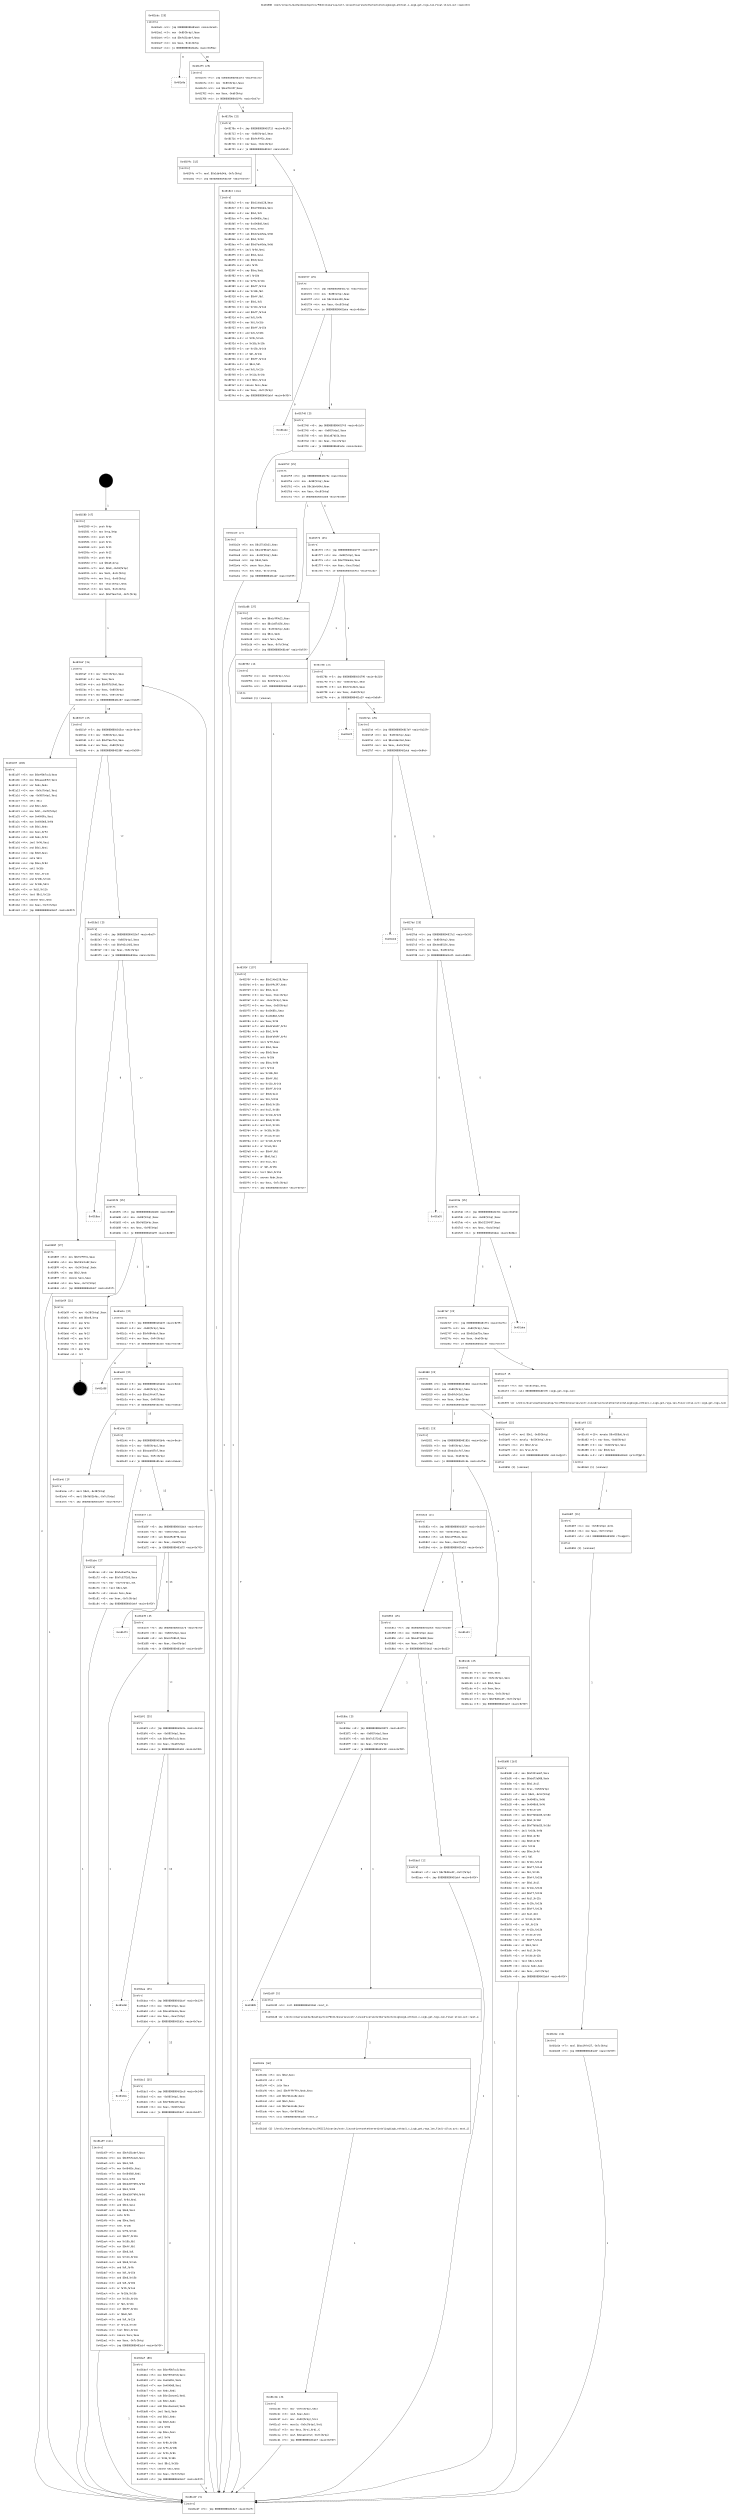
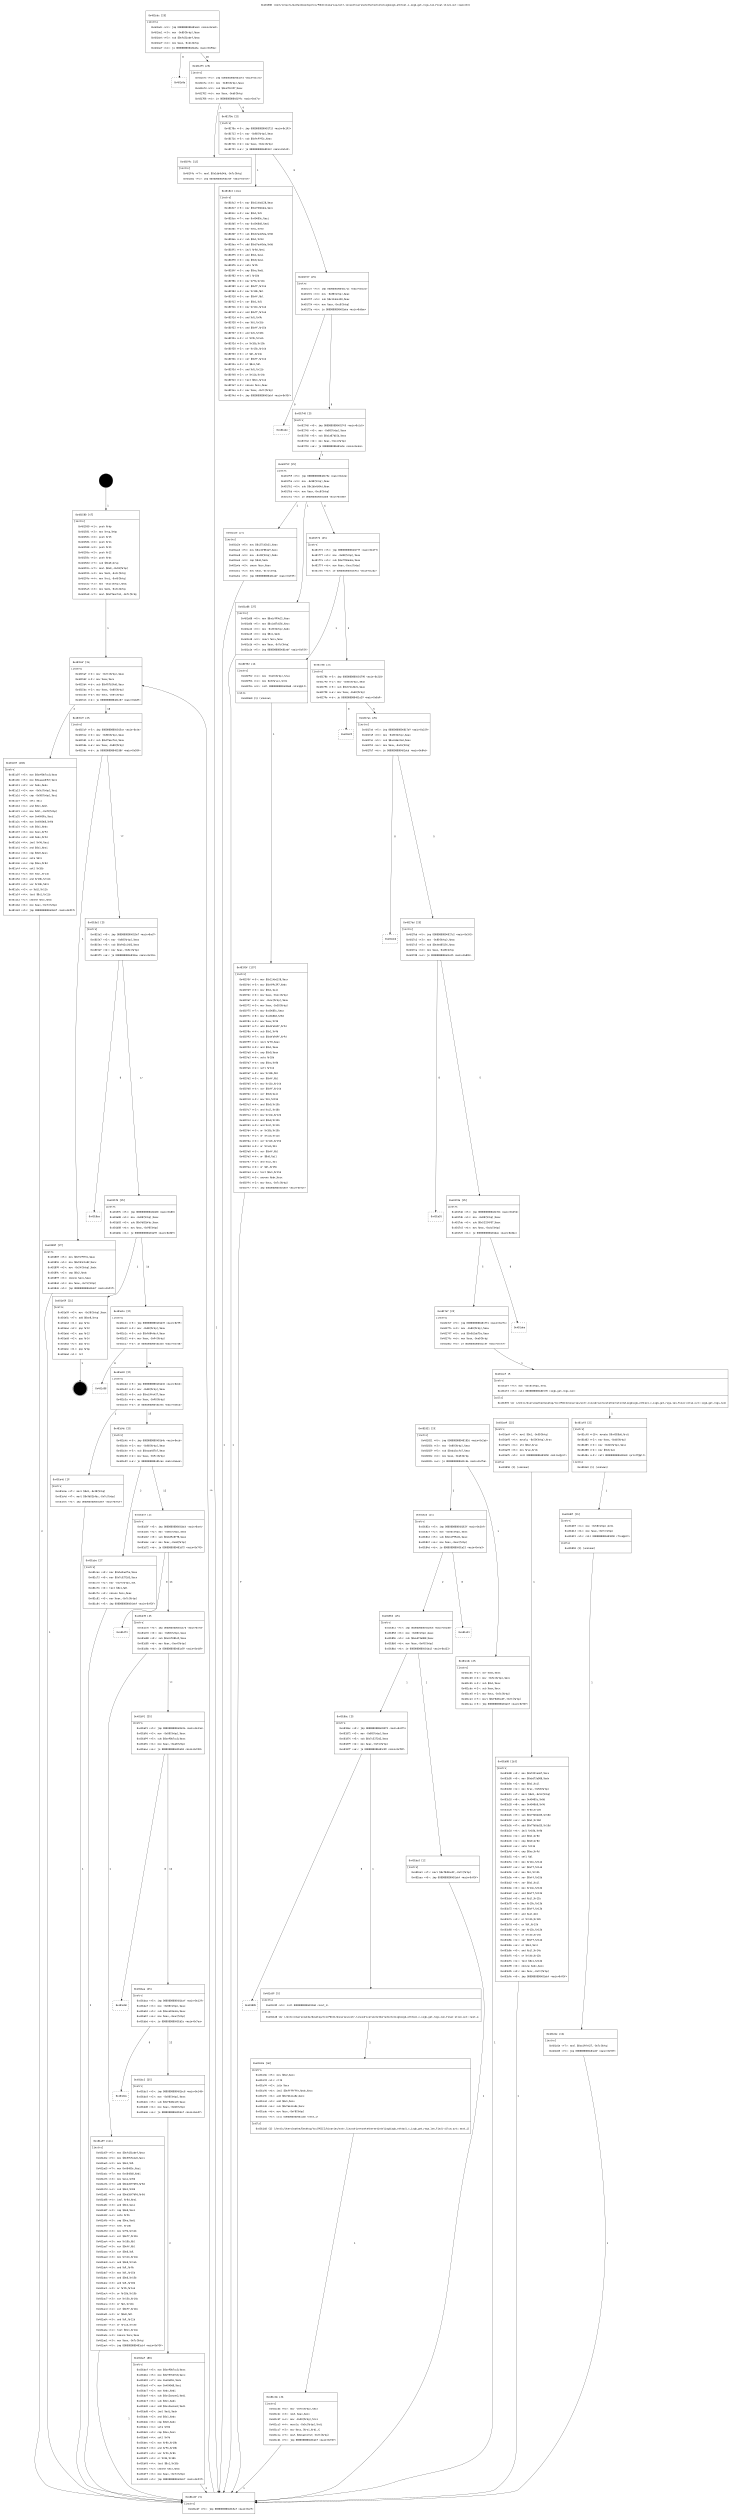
(261, 481) -> (288, 514)
(452, 1389) -> none
